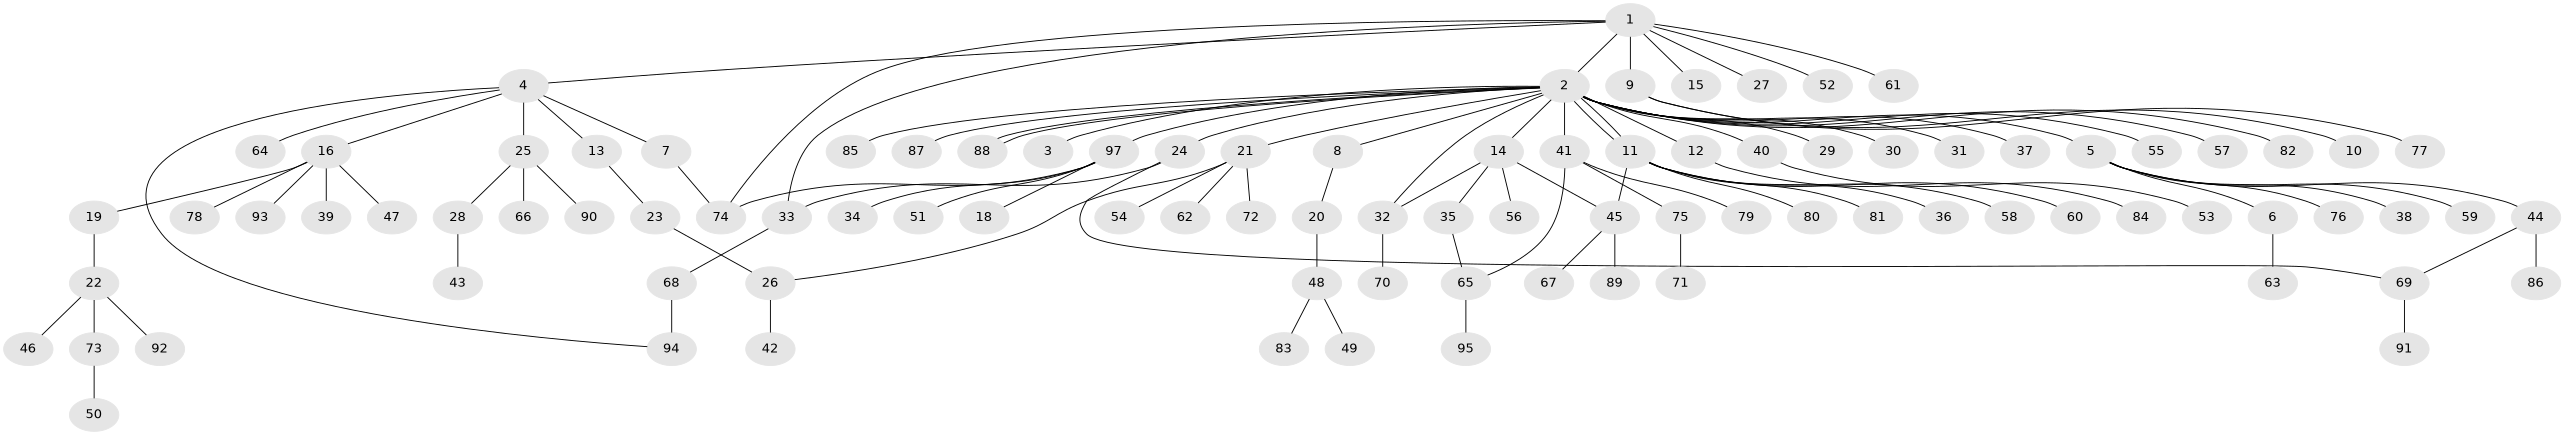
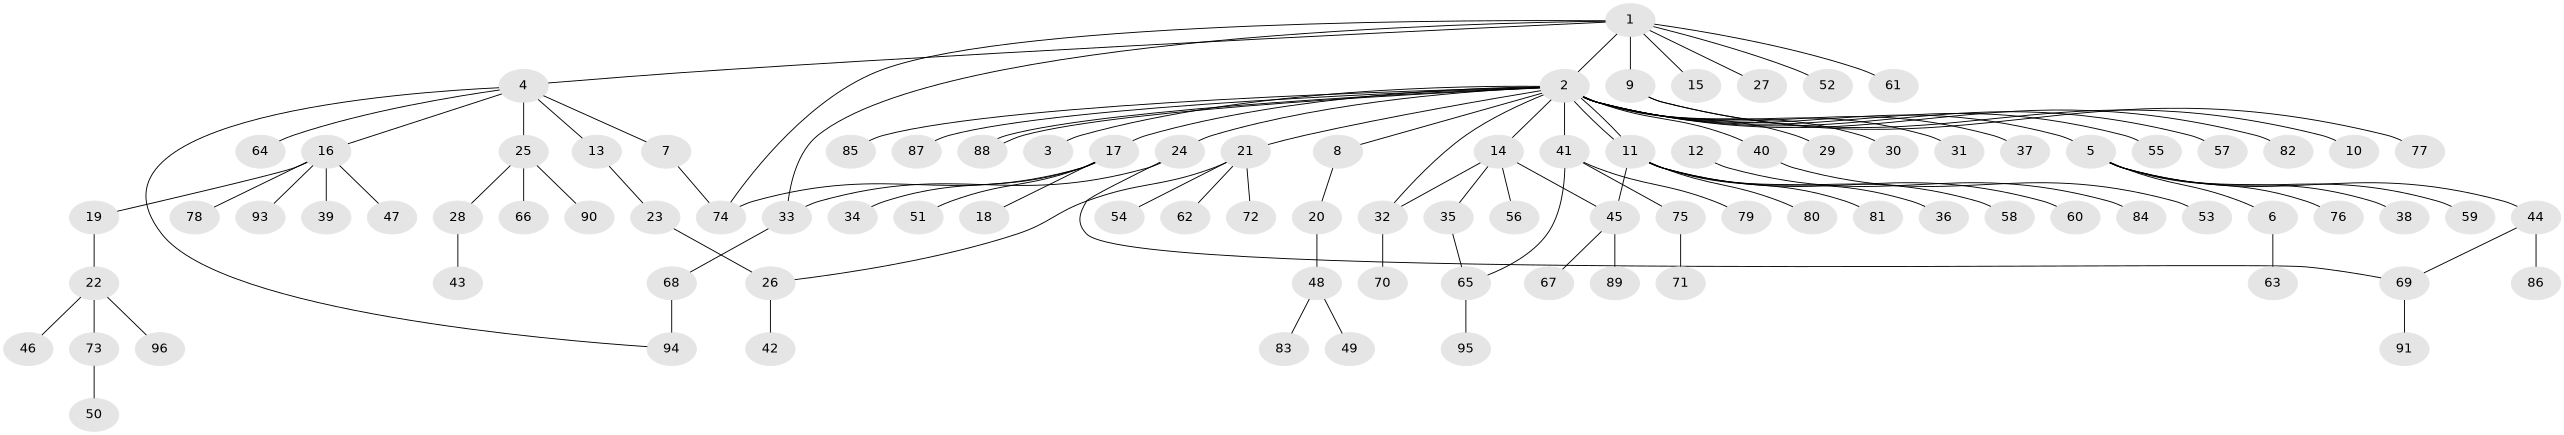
(1630, 119) -> none
(1114, 152) -> (1114, 152)
(160, 349) -> (160, 349)
